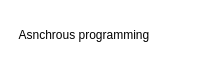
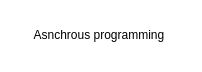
(86, 36) -> (101, 36)
